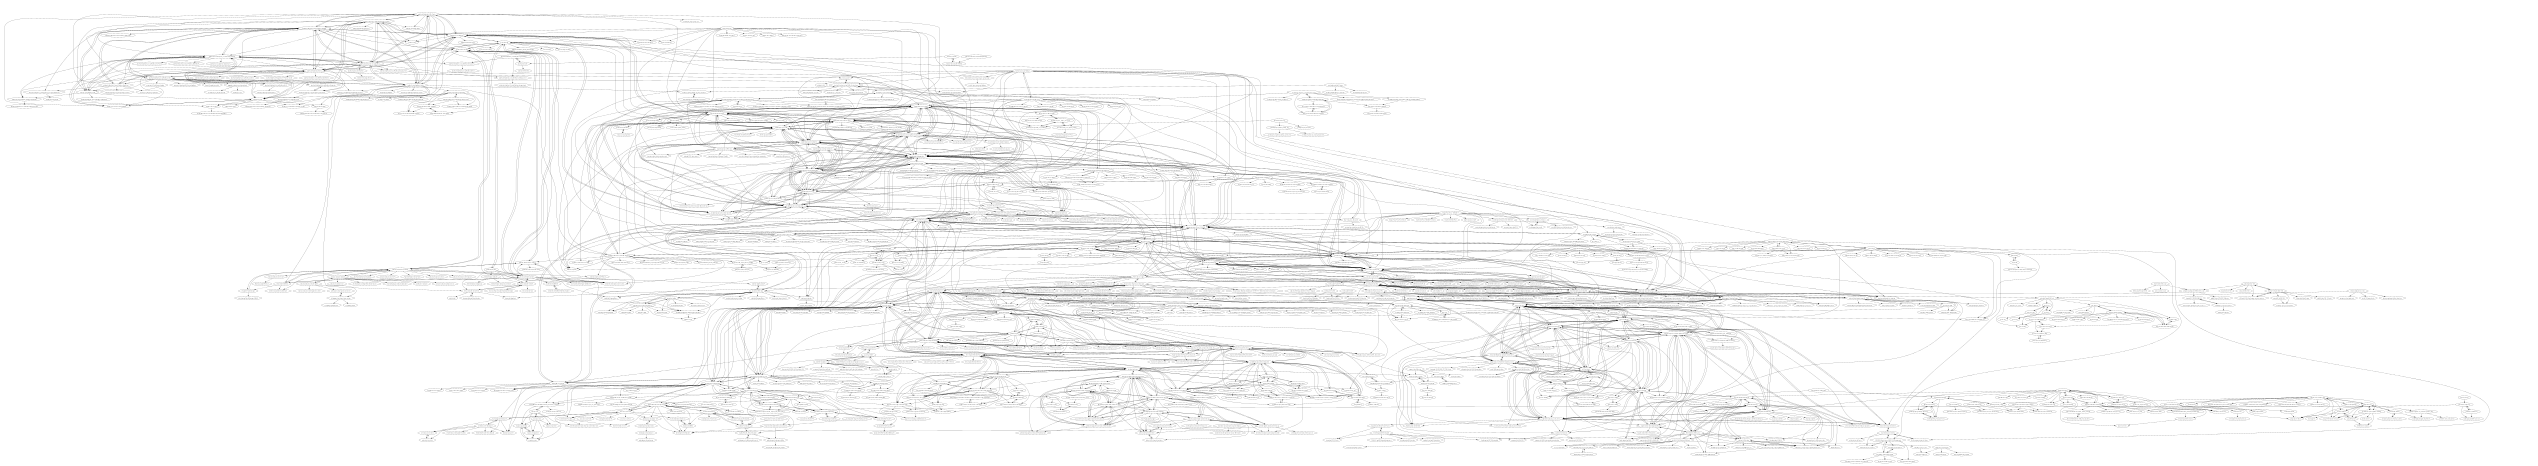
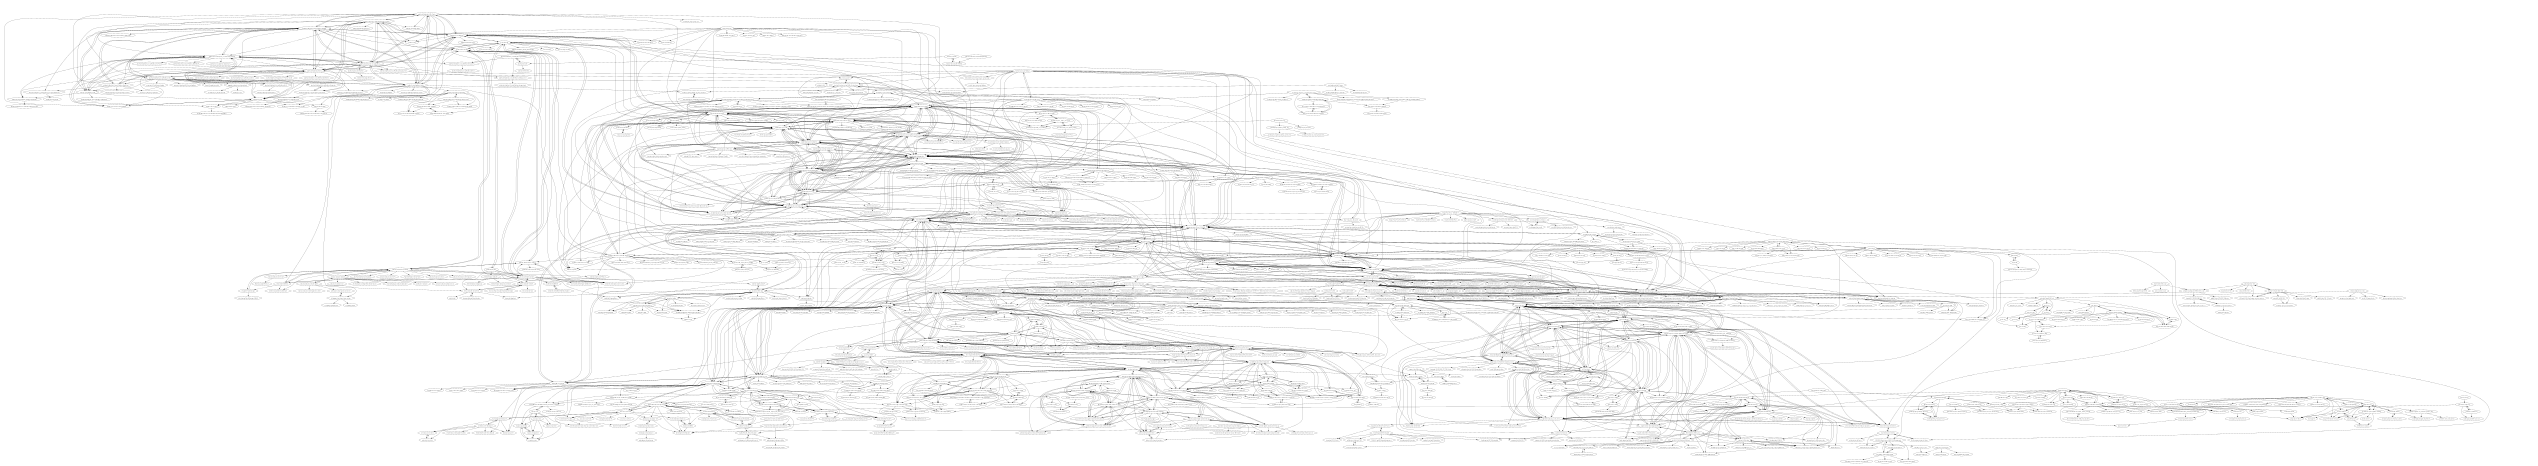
none -> (1354, 440)
